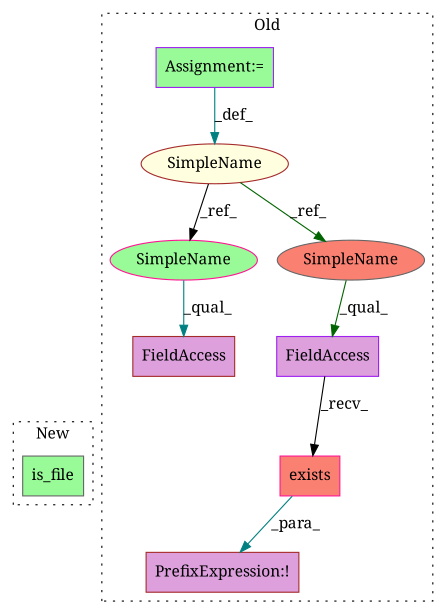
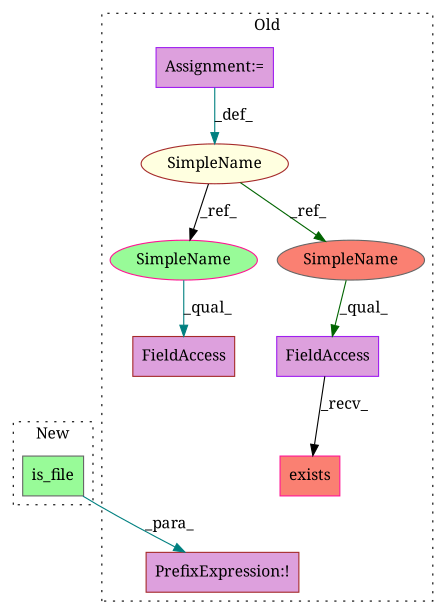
(215, 68) -> (215, 68)
(270, 520) -> (129, 522)
